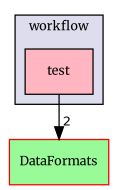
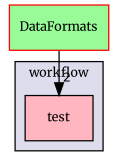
(59, 112) -> (59, 69)
